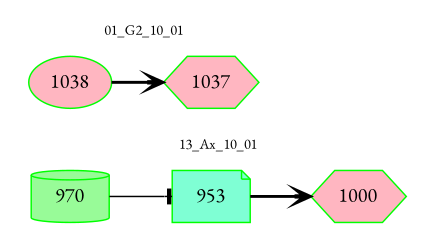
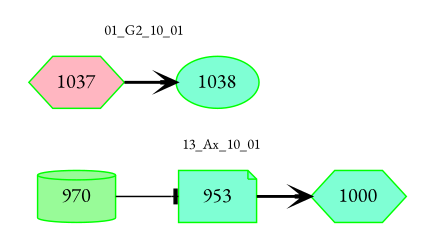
(70, 82) -> (218, 82)
(130, 82) -> (143, 82)
(359, 196) -> (359, 196)
